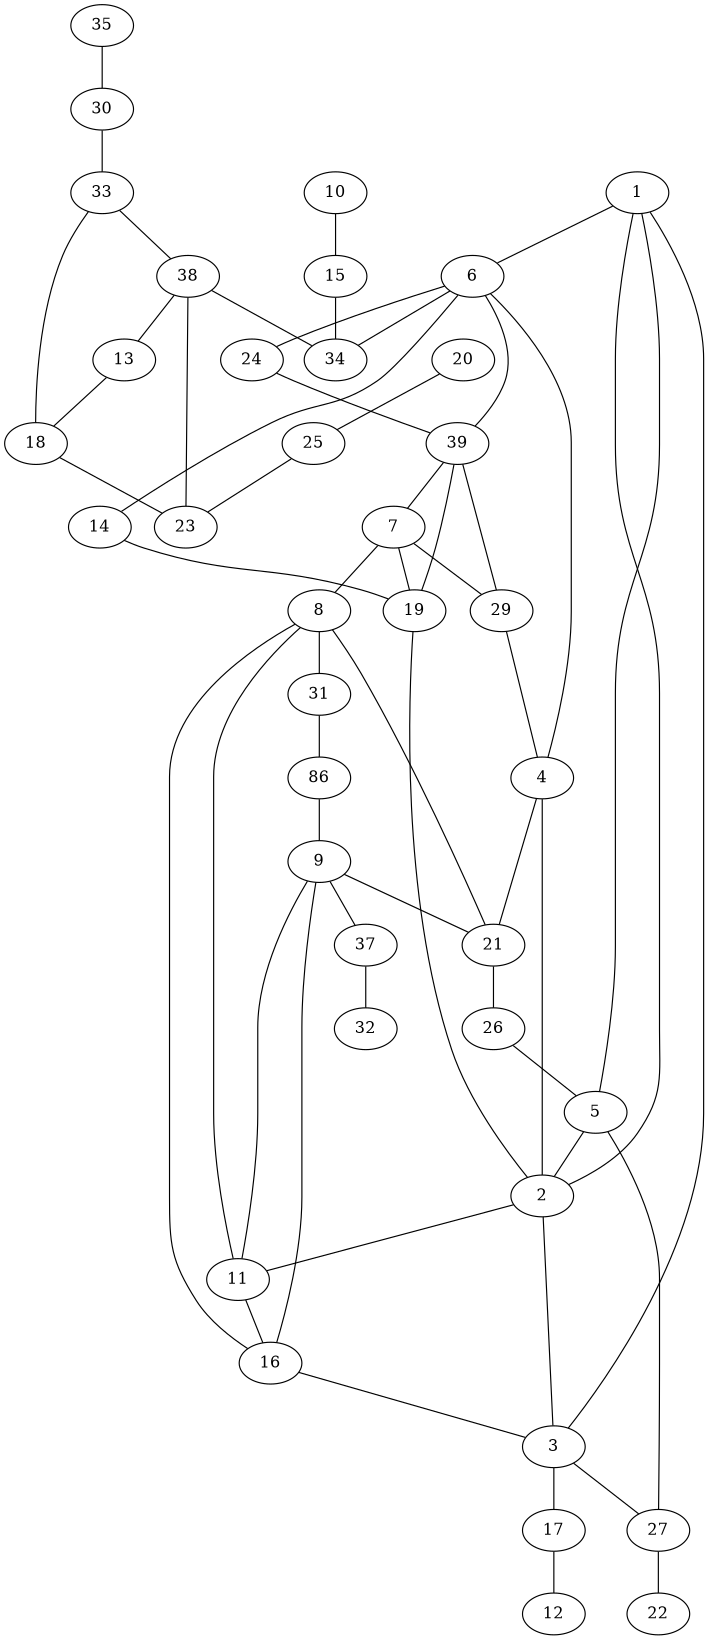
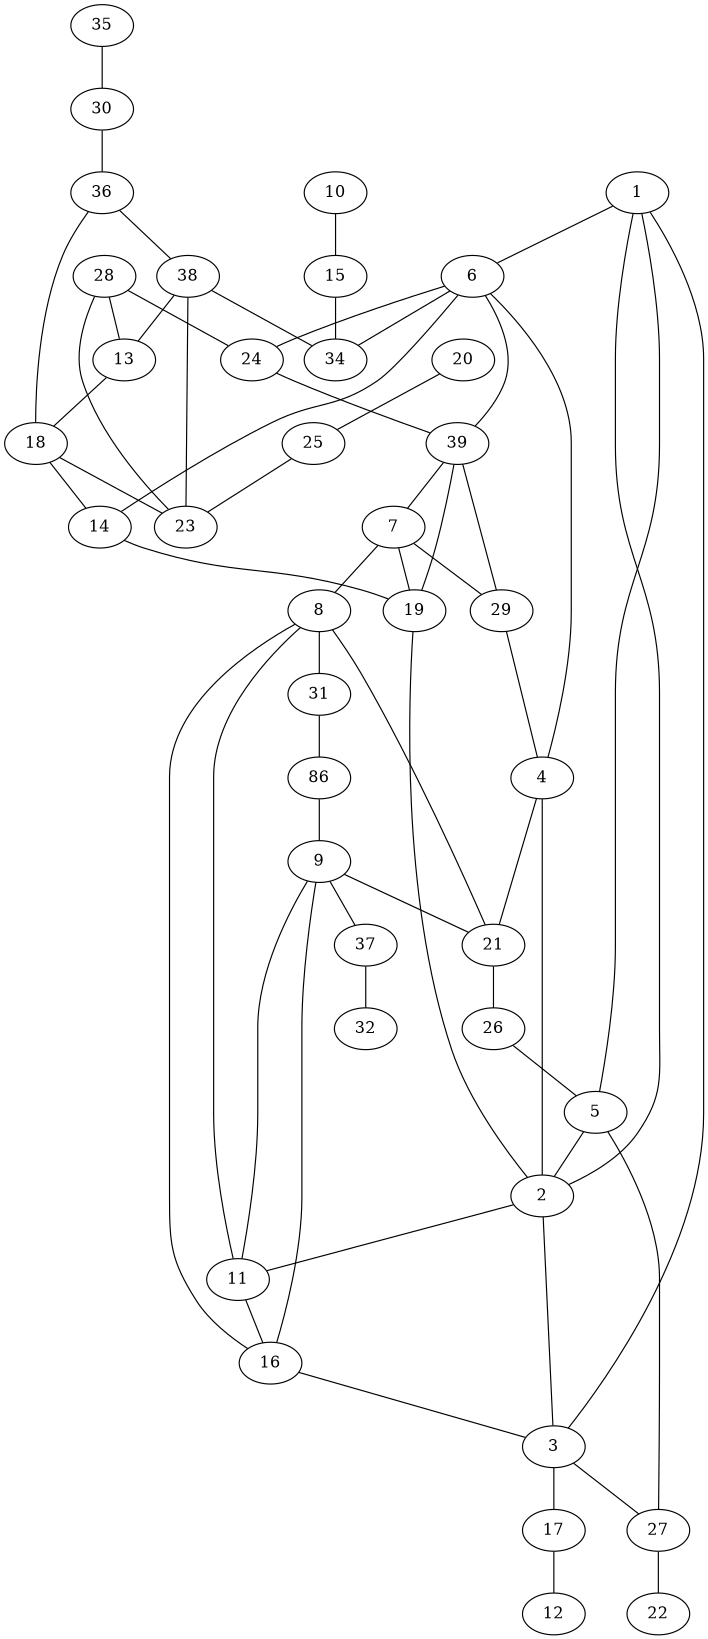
(102, 193) -> (102, 193)
none -> (104, 276)
none -> (68, 485)
